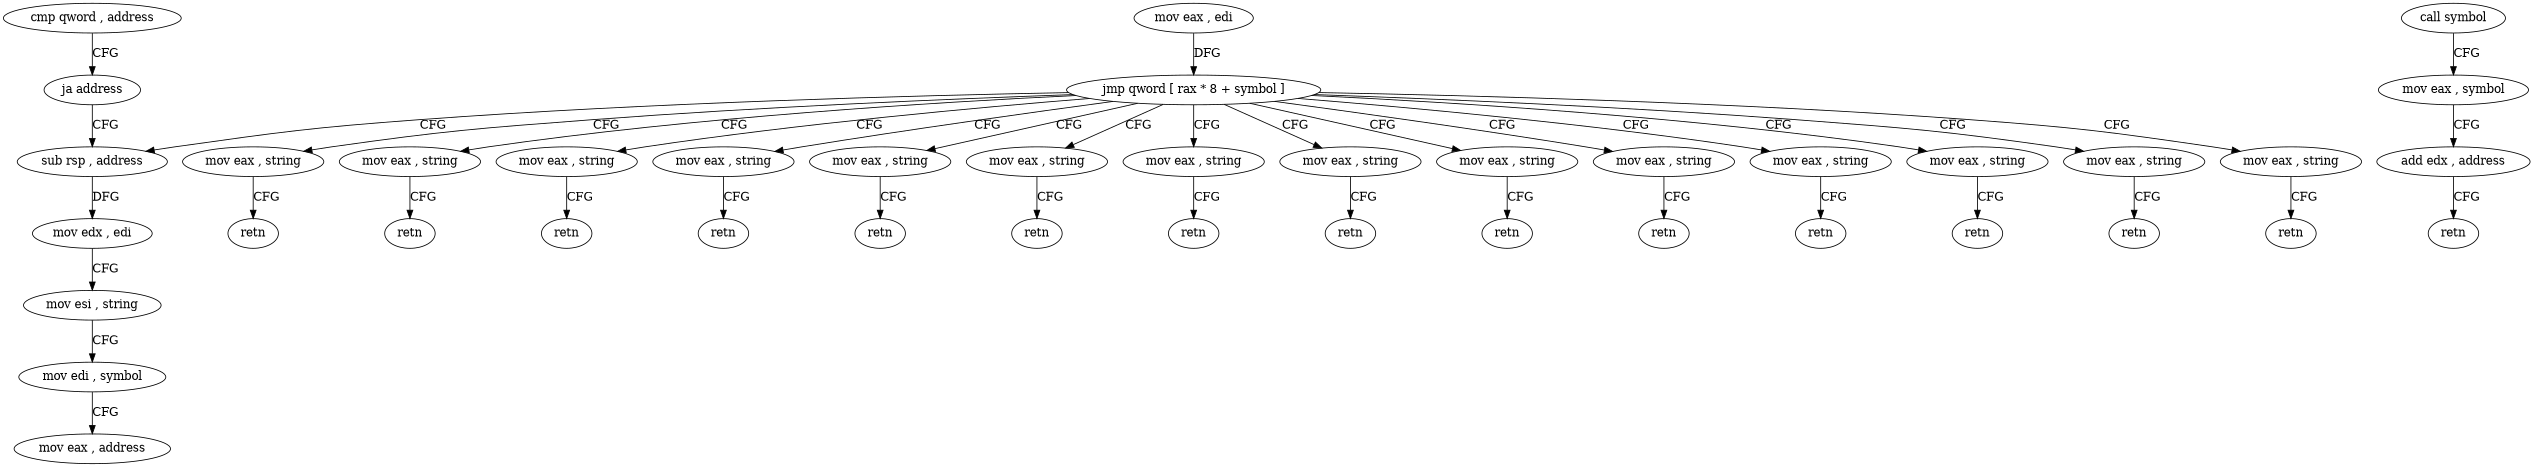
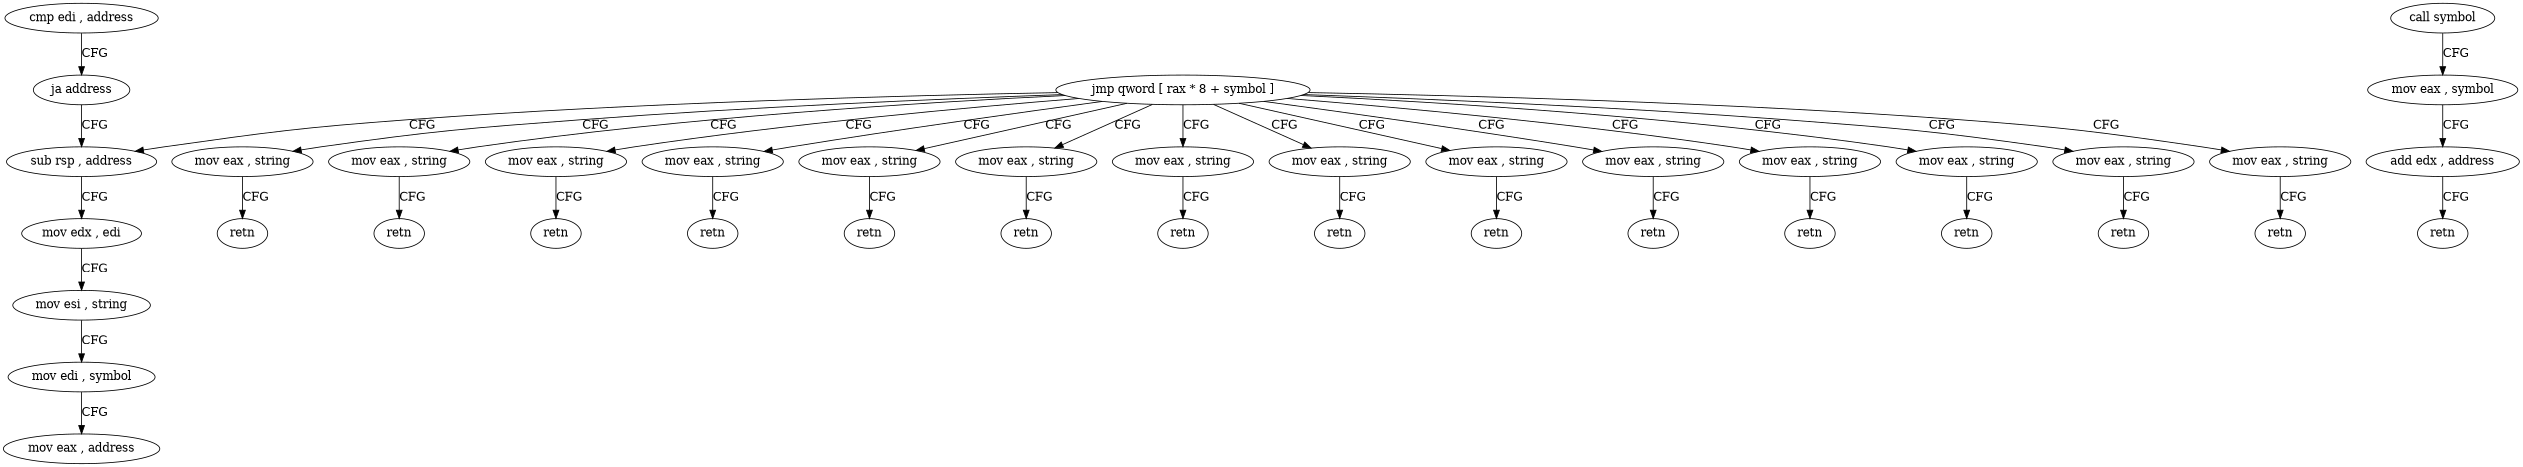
(92, 18) -> (82, 18)
(1194, 18) -> none
(106, 198) -> (95, 198)
